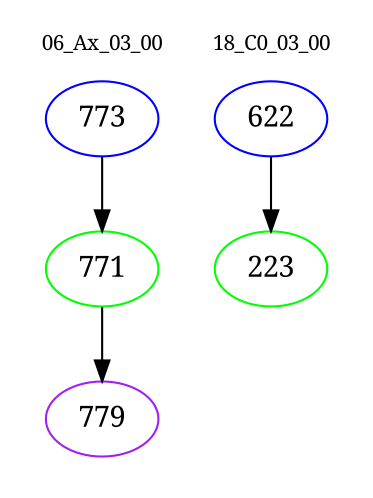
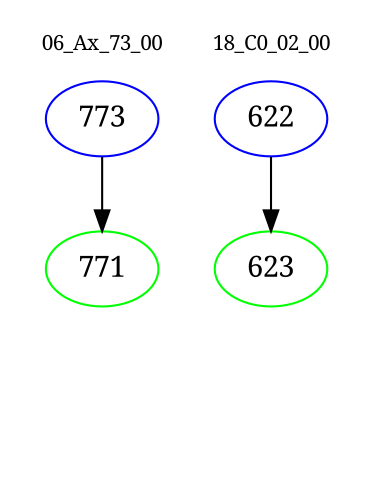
(102, 45) -> (102, 45)
(272, 45) -> (272, 45)
(271, 269) -> (271, 269)
(102, 419) -> none
